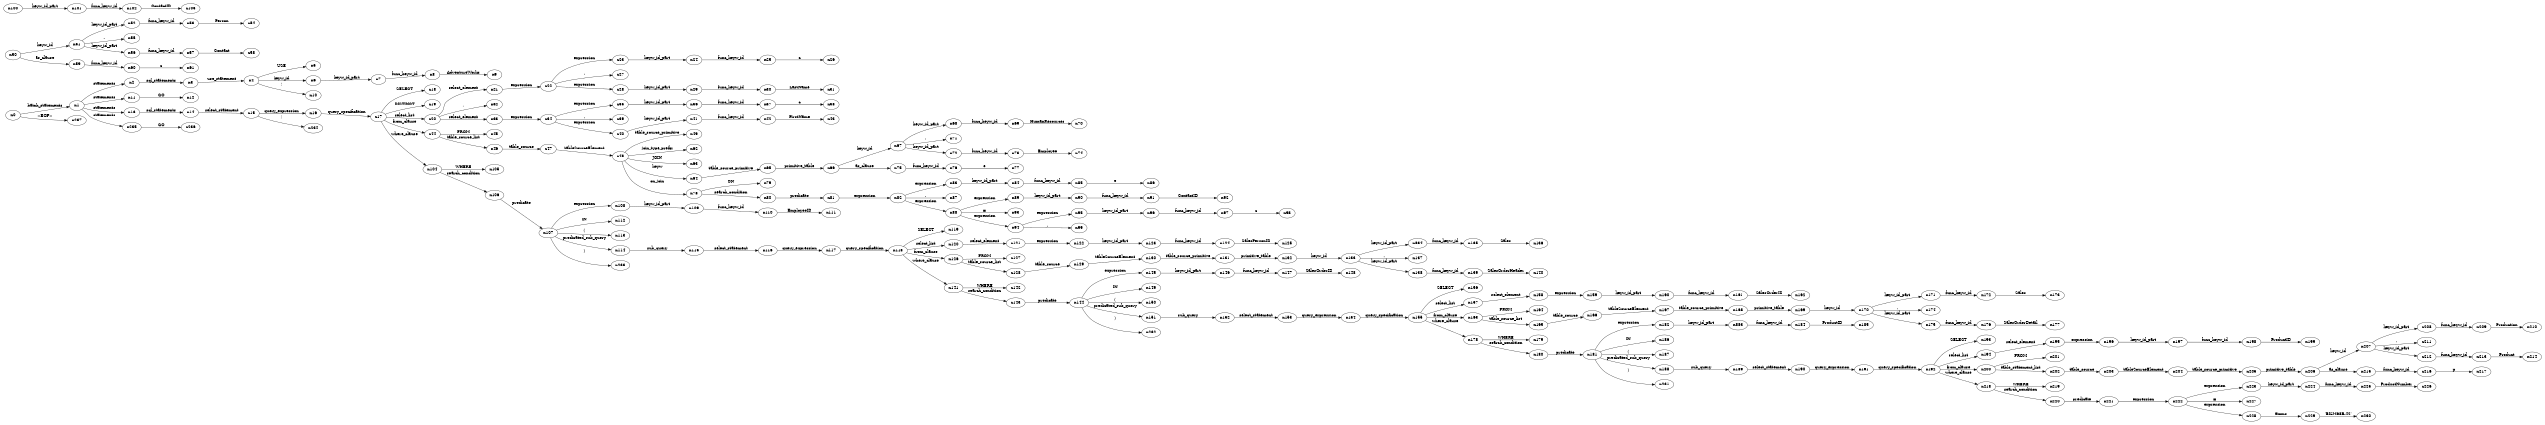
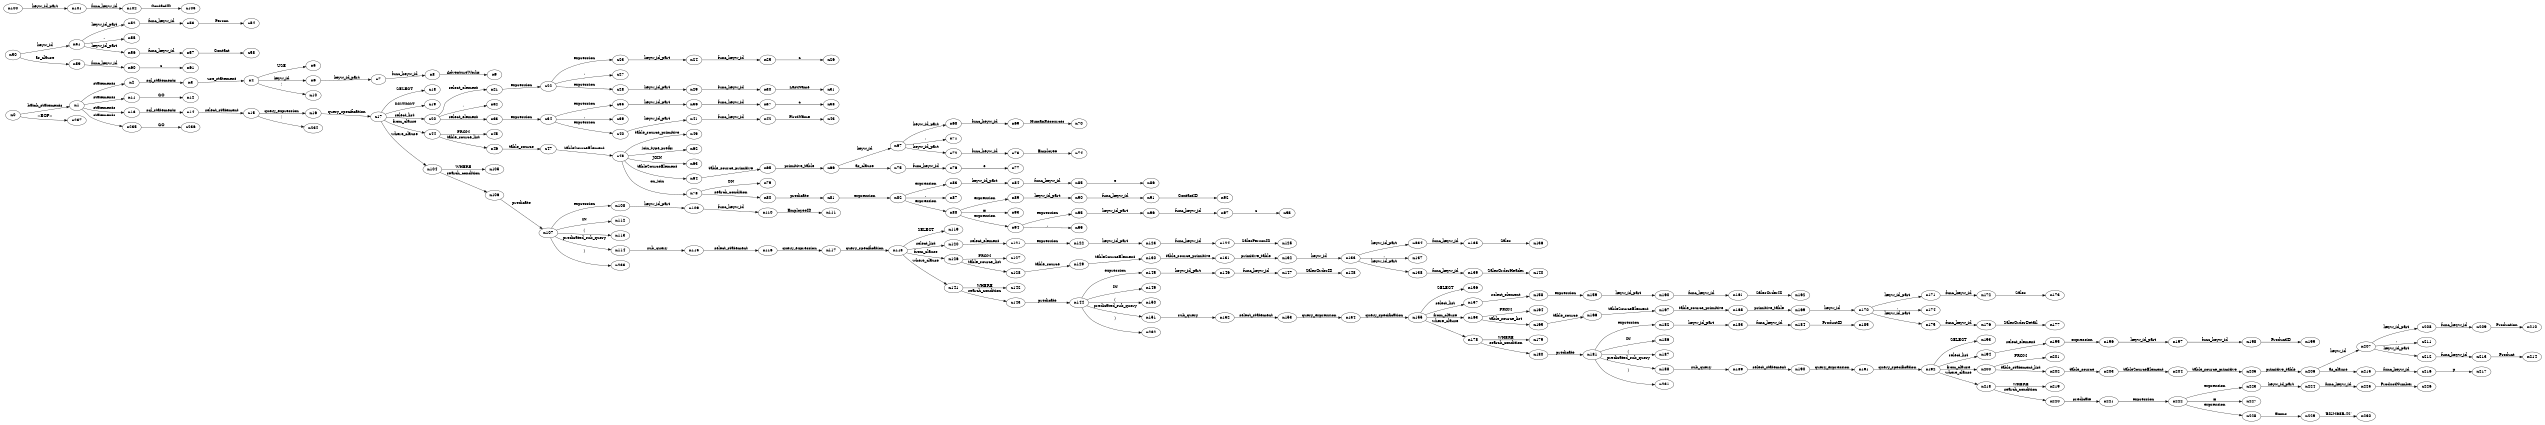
(657, 167) -> (657, 167)
(1738, 325) -> (1738, 325)
